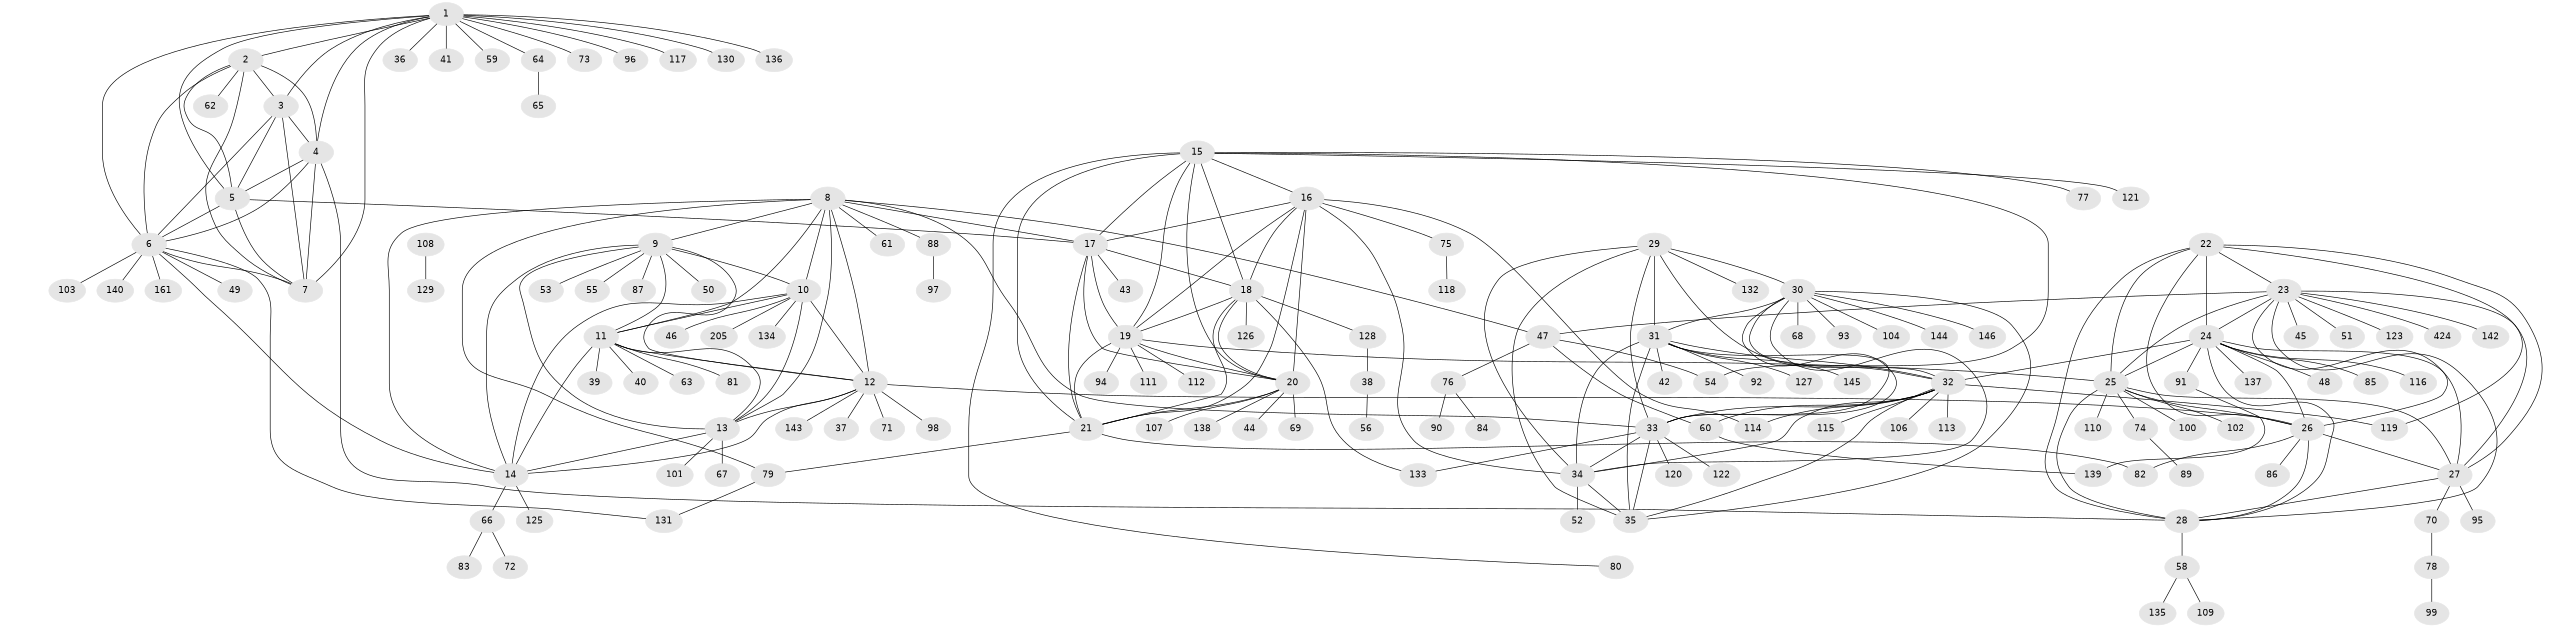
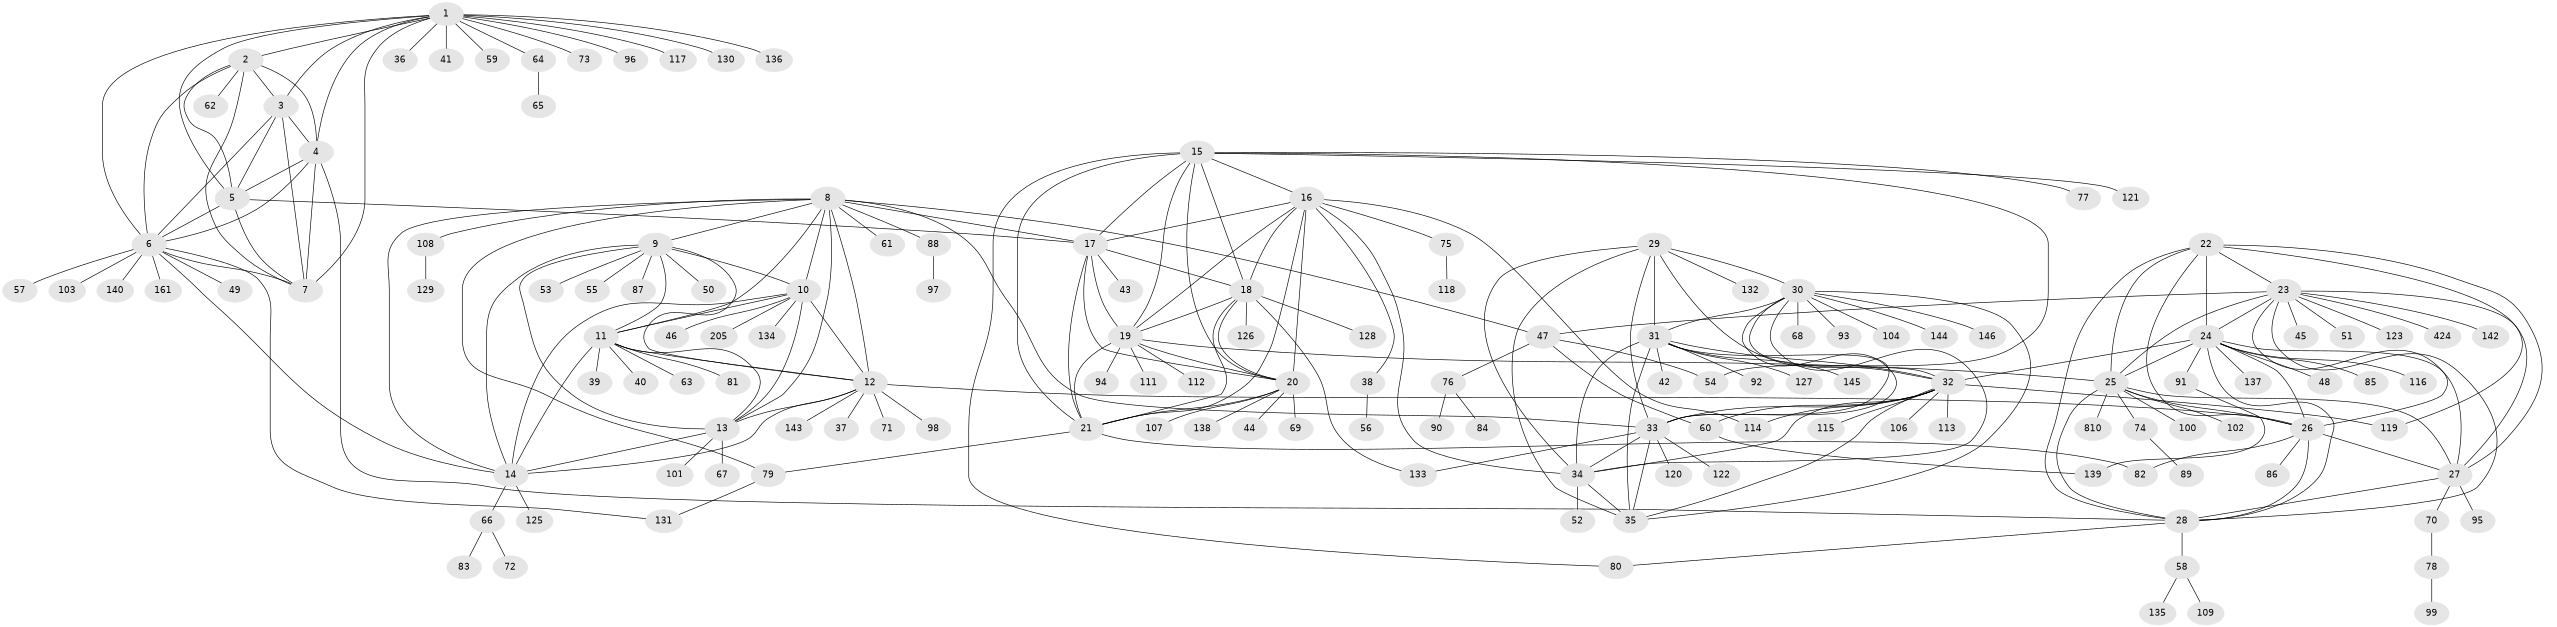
none -> (596, 210)
none -> (20, 291)
(1368, 361) -> (1374, 285)
(2093, 429) -> (2093, 429)
none -> (1899, 544)
